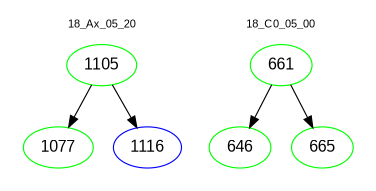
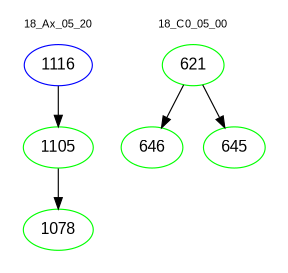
(281, 65) -> (193, 65)
(122, 101) -> (58, 101)
(58, 147) -> (58, 230)
(322, 147) -> (234, 147)
